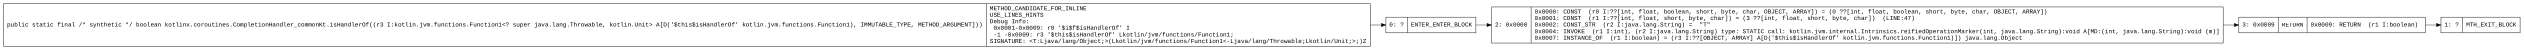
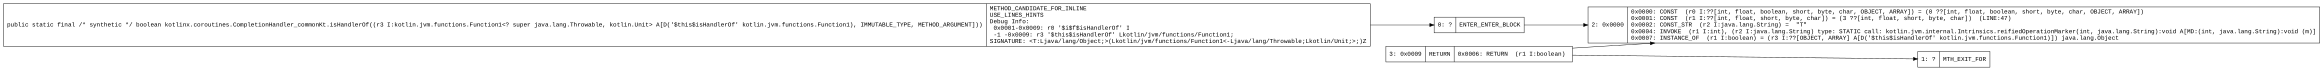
(2229, 25) -> (1611, 46)
(2366, 25) -> (1513, 54)
(2491, 25) -> (1965, 59)
